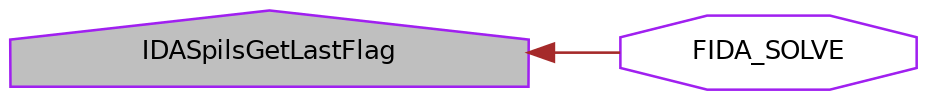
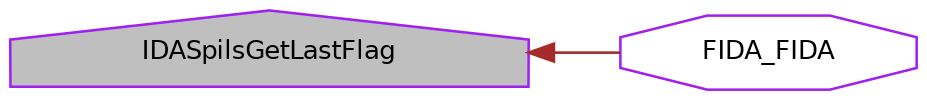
(769, 53) -> (769, 53)
